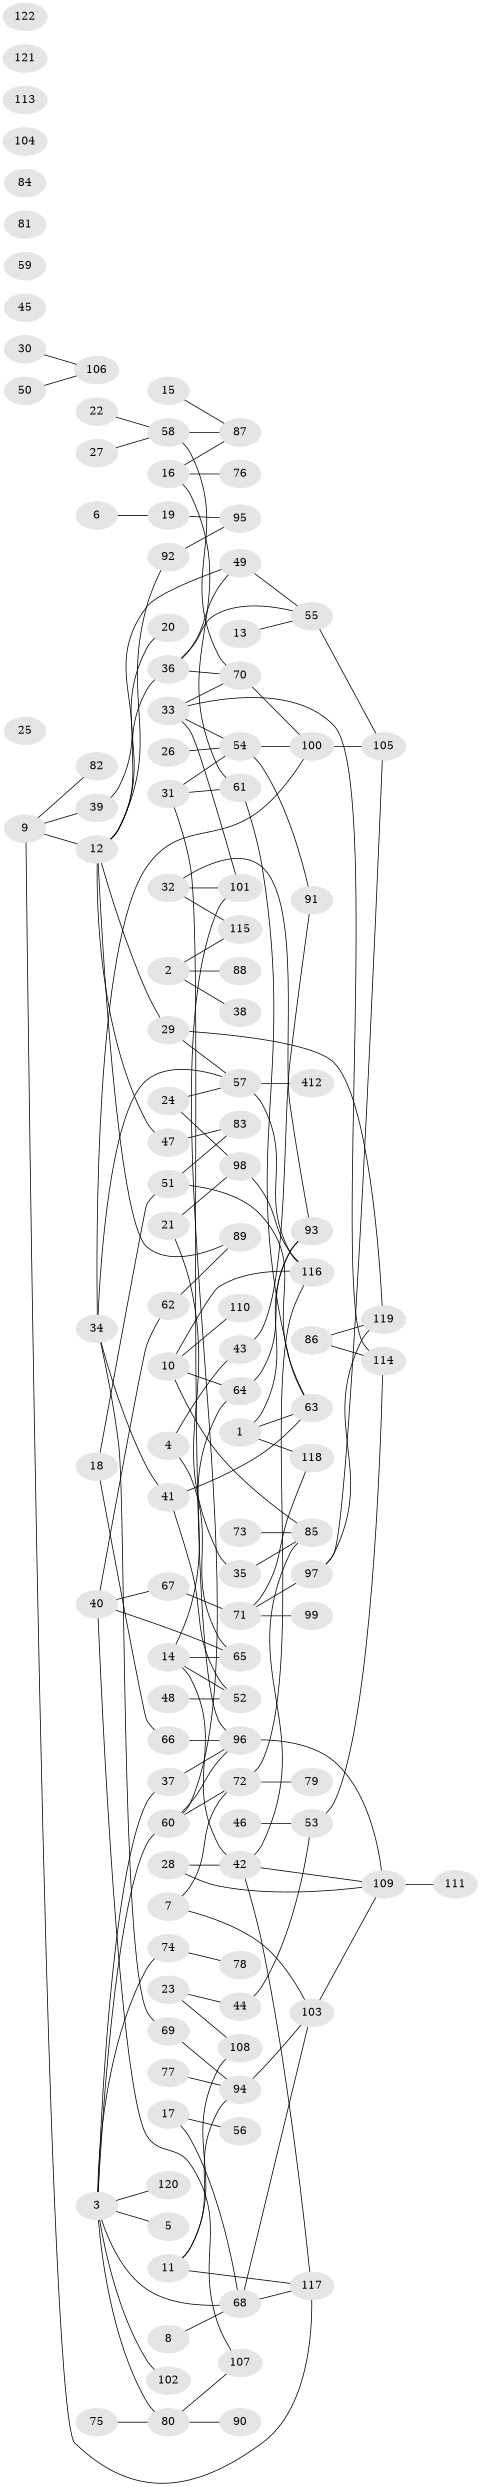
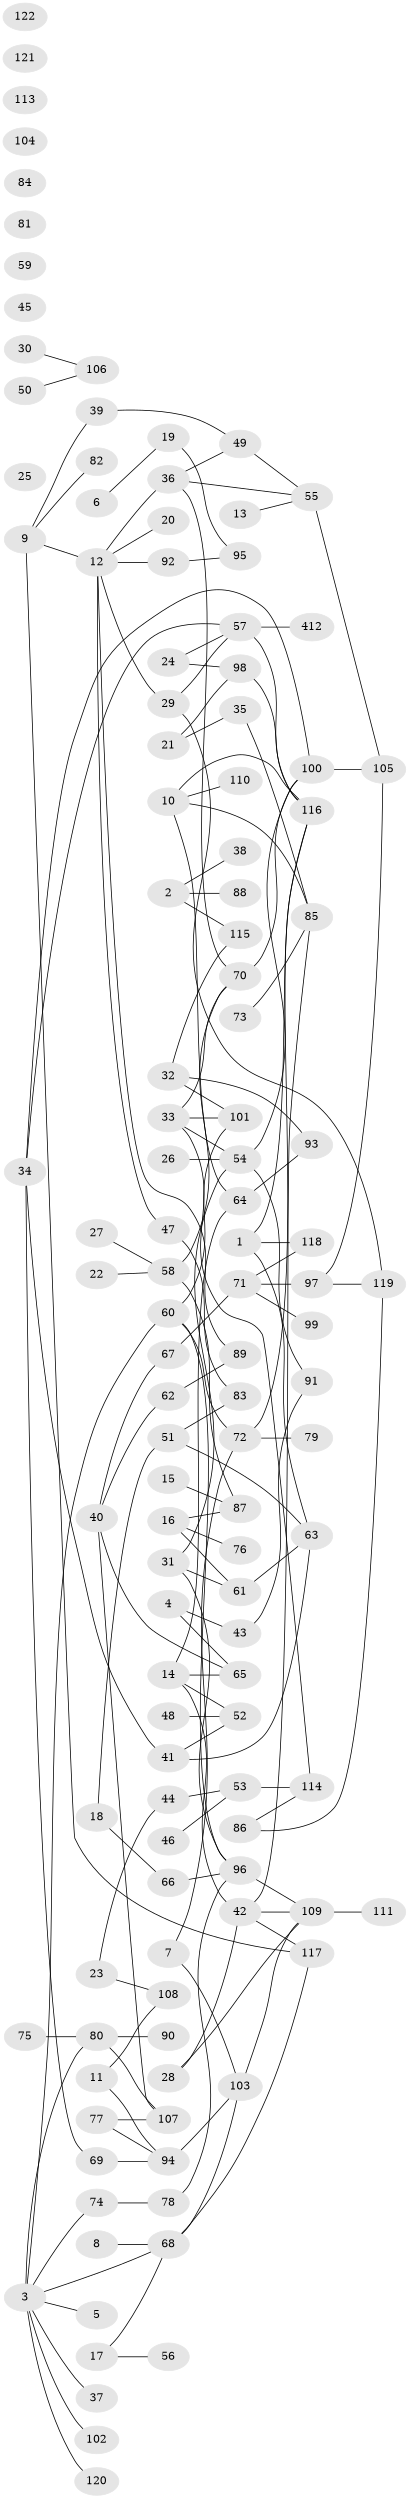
(277, 1351) -> (282, 1102)
(209, 1758) -> (207, 2053)
none -> (127, 2120)
(242, 2277) -> none
